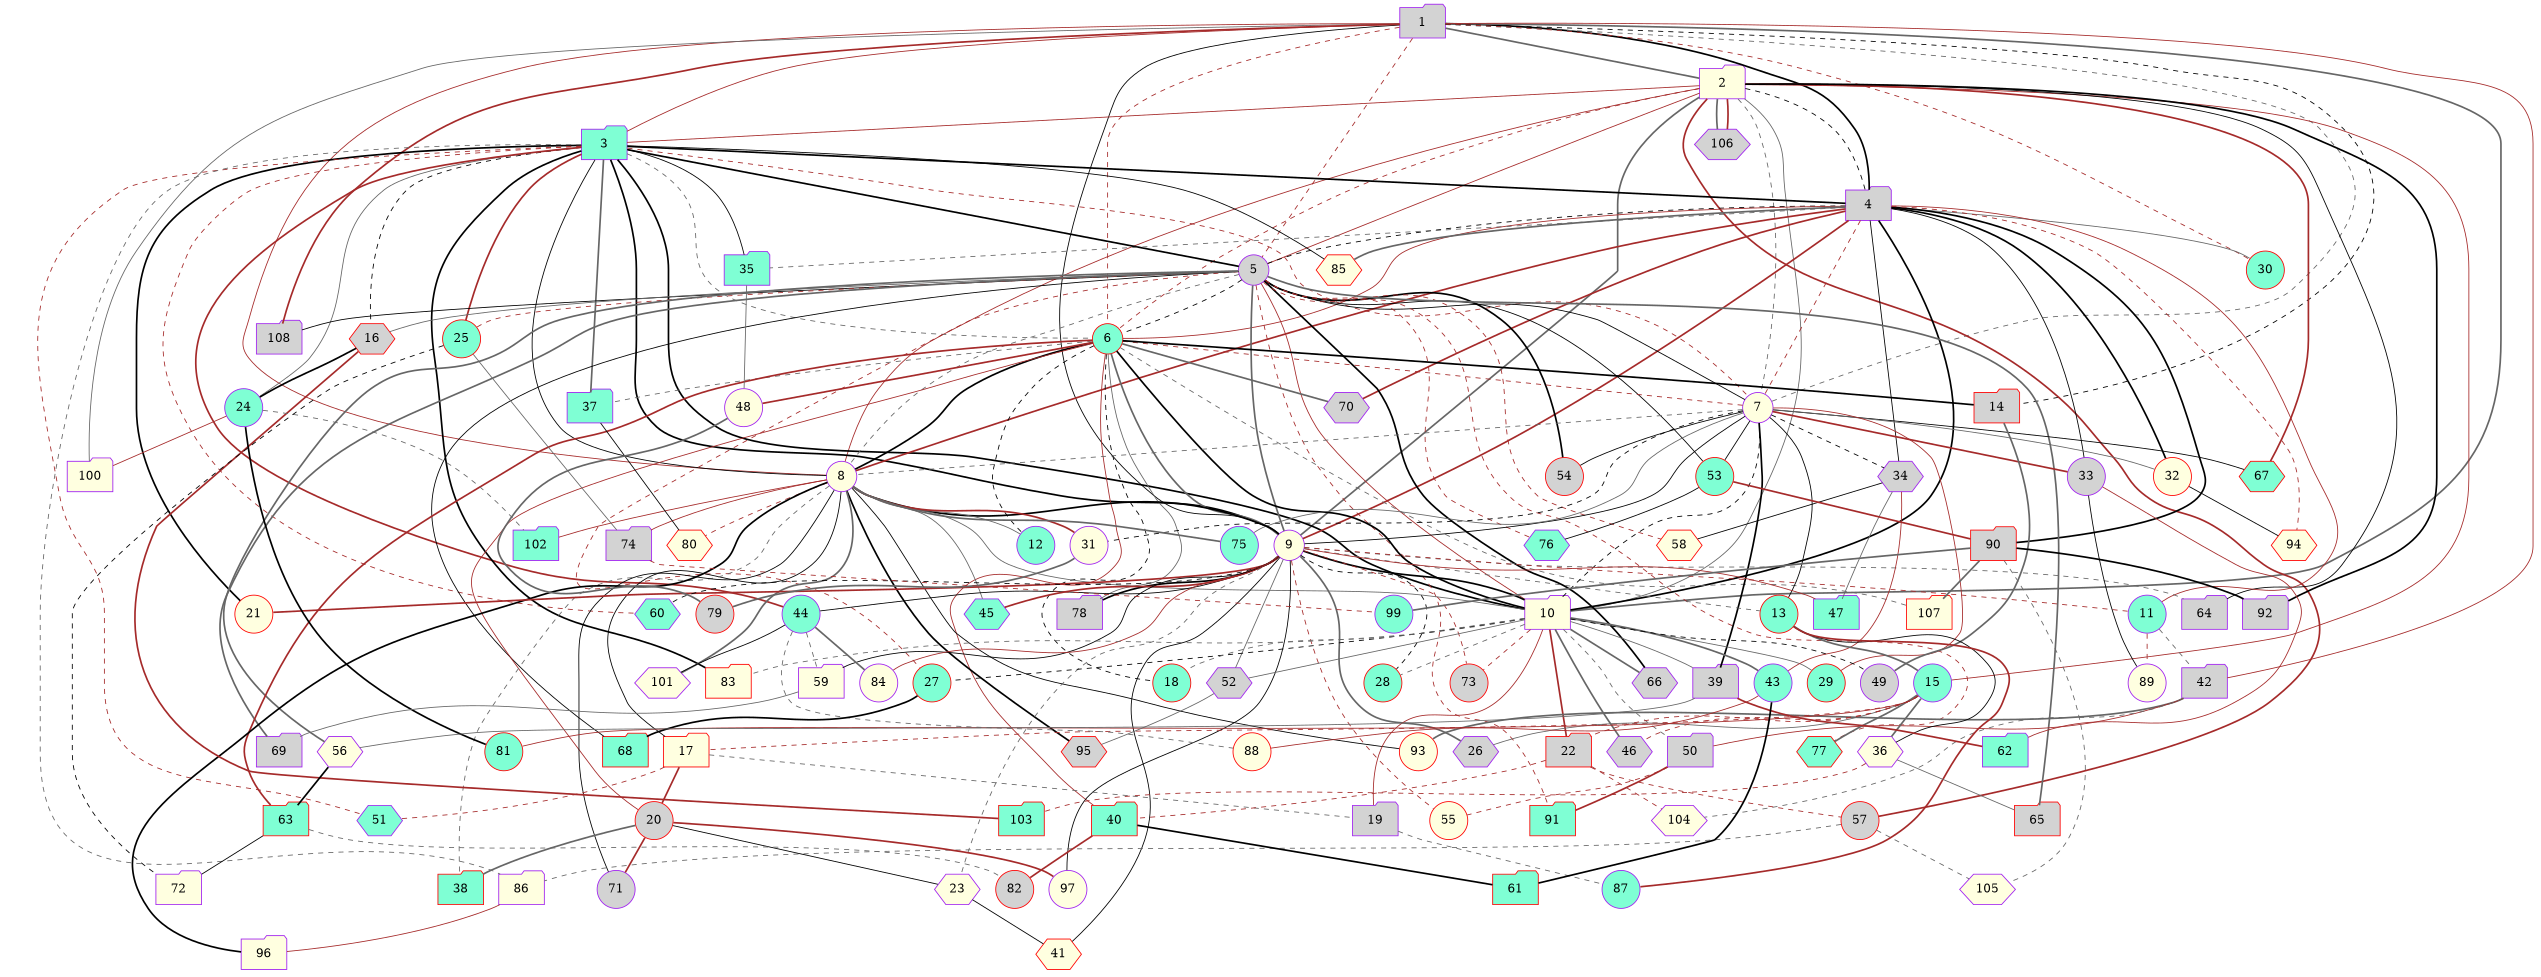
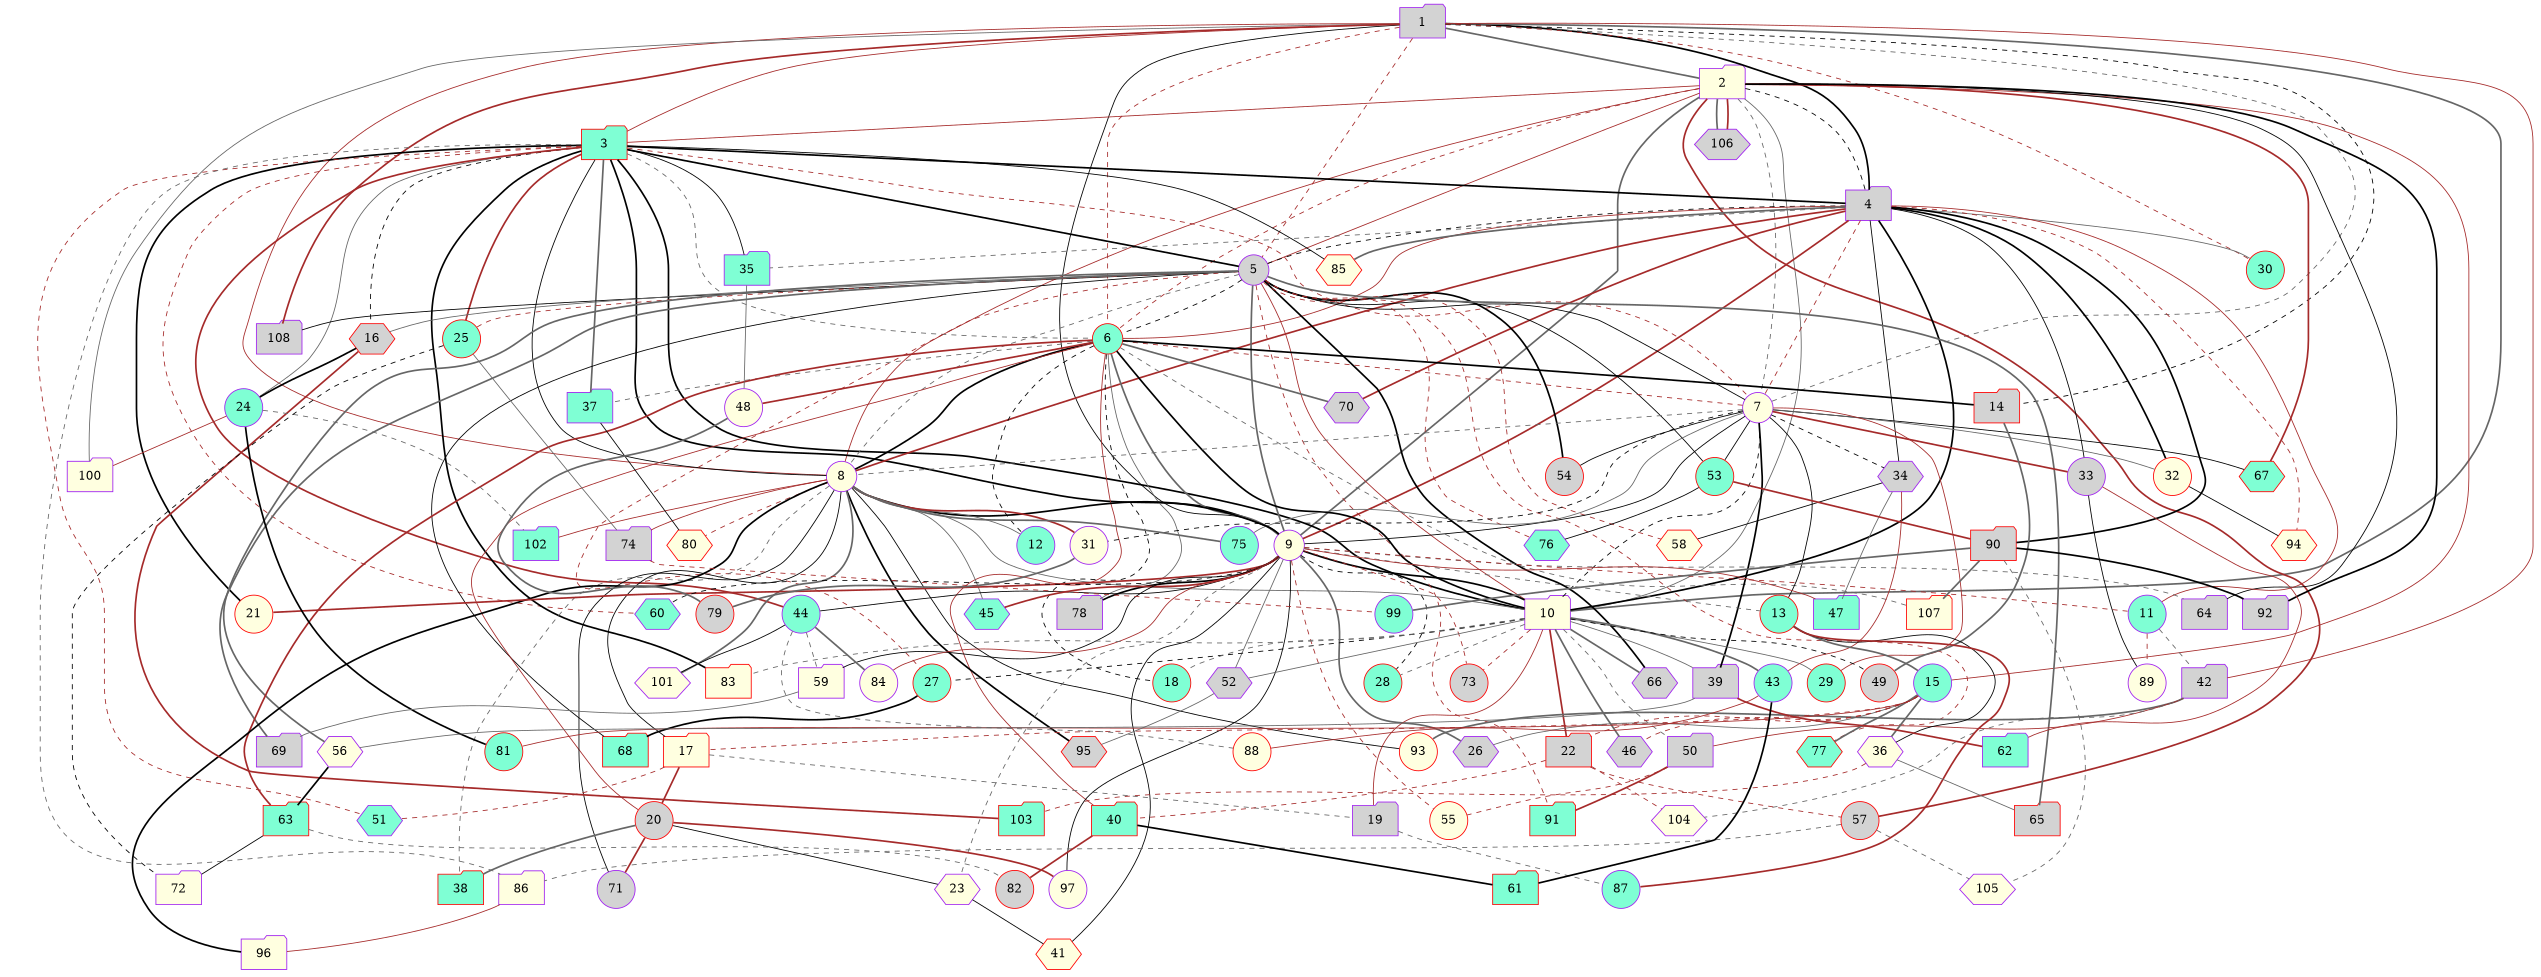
(604, 144) -> (604, 144)
(1879, 683) -> (1879, 683)
